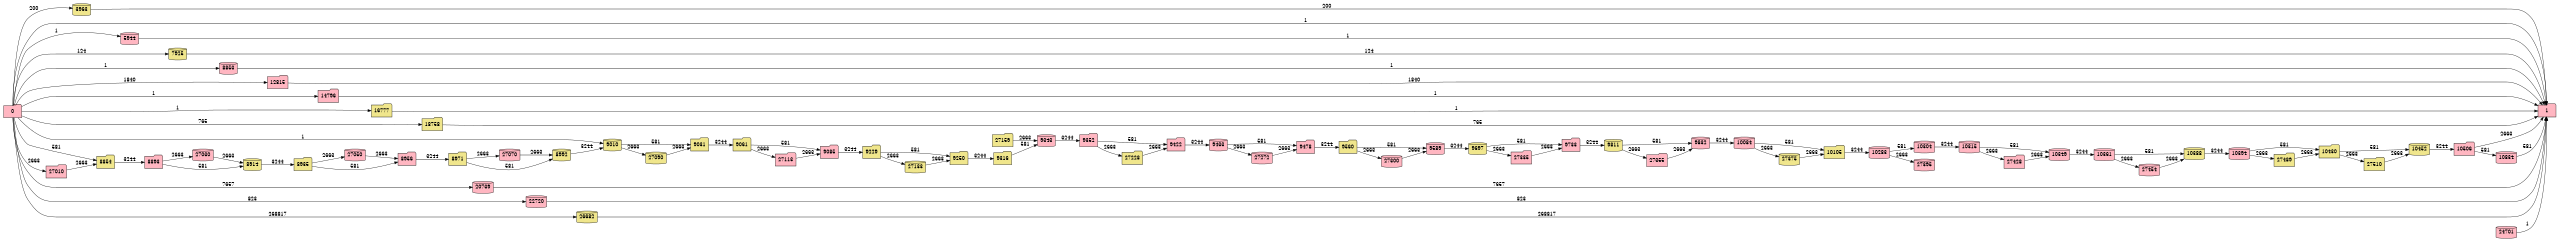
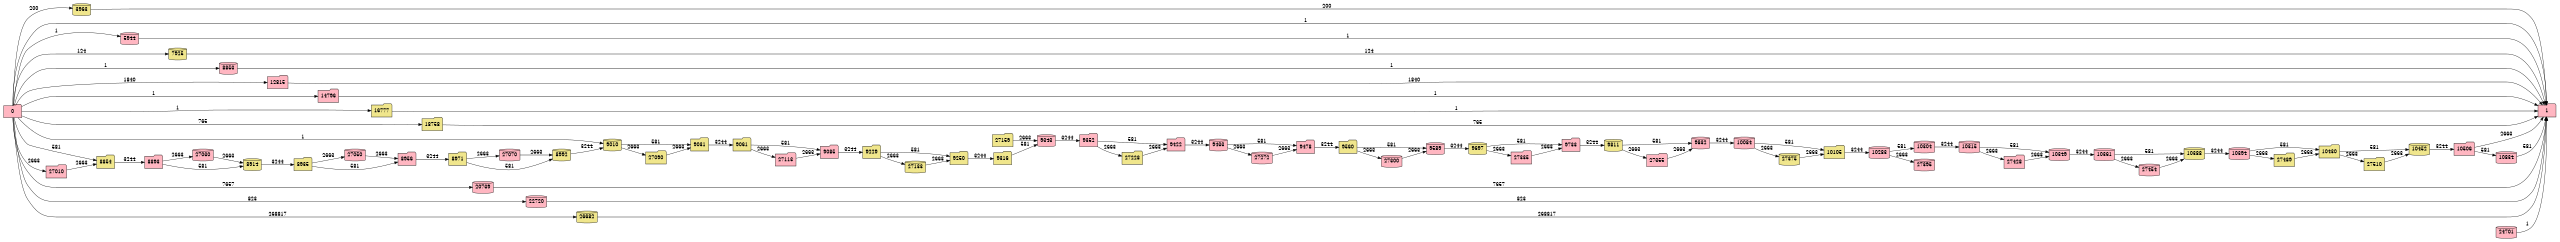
(656, 158) -> (656, 158)
